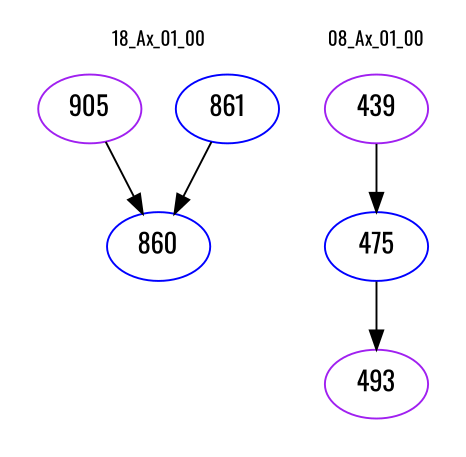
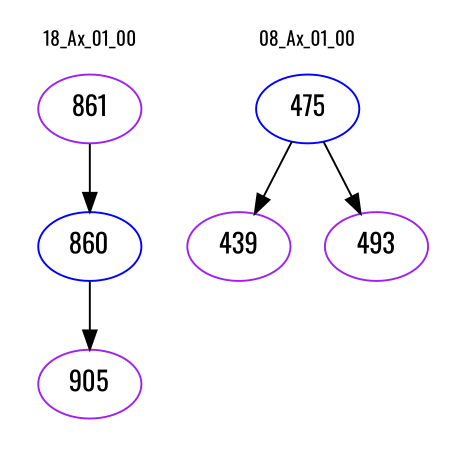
(227, 109) -> (90, 109)
(376, 168) -> (278, 169)
(120, 169) -> (90, 306)
